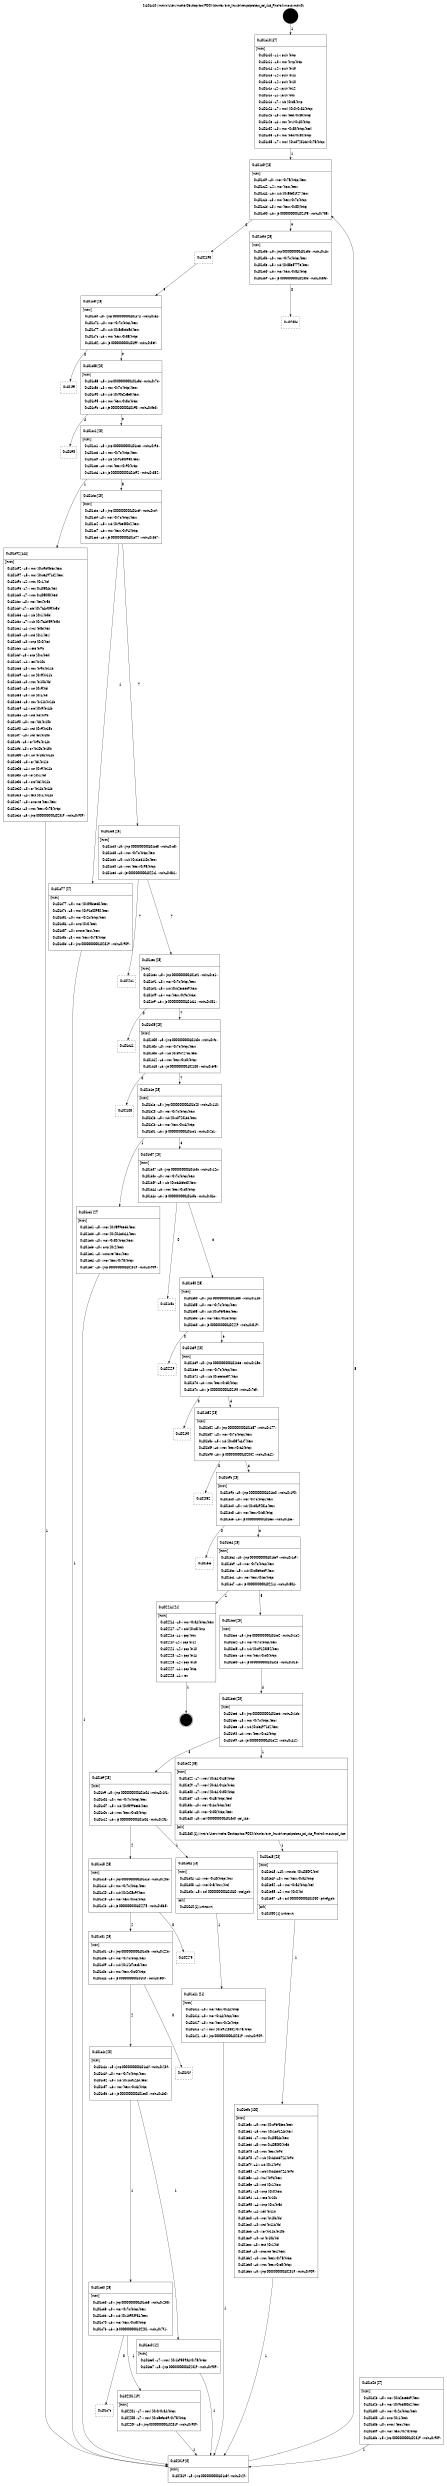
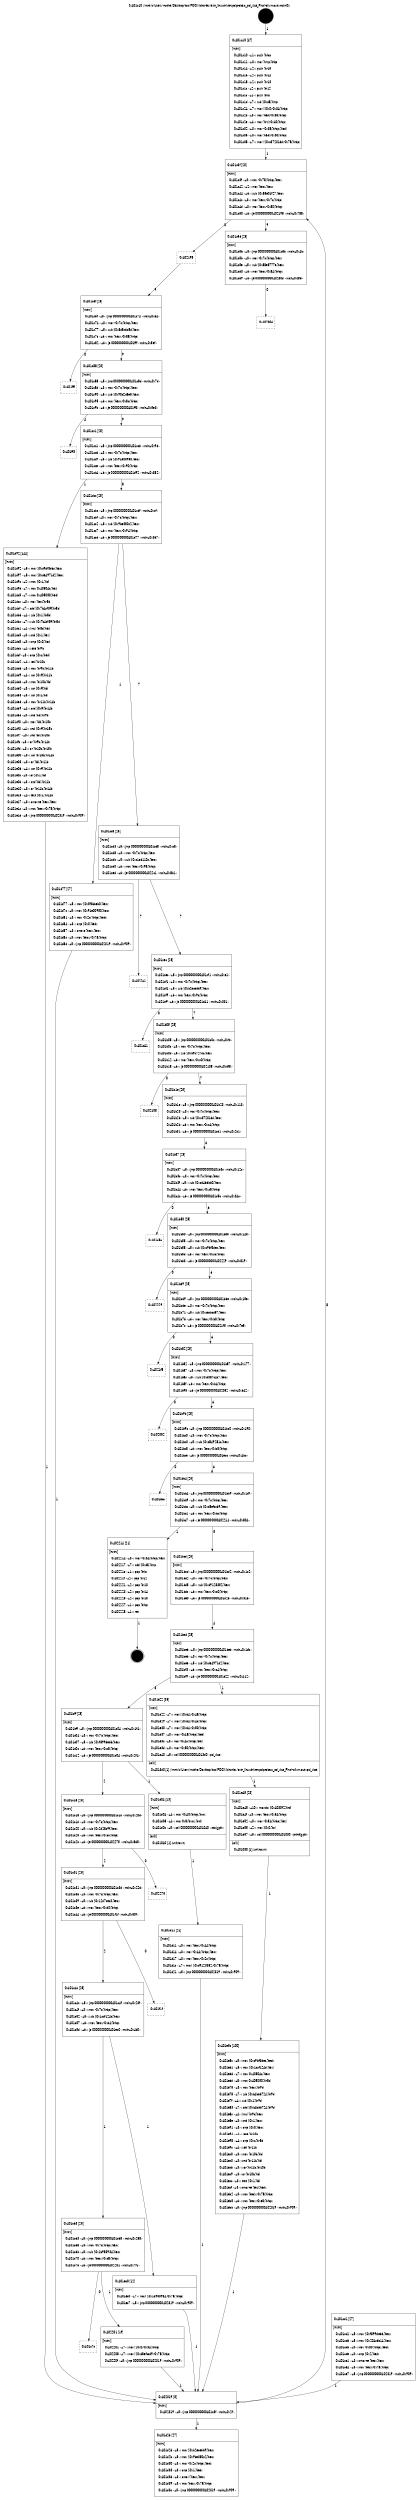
(127, 1169) -> none
(311, 2461) -> (196, 2423)
